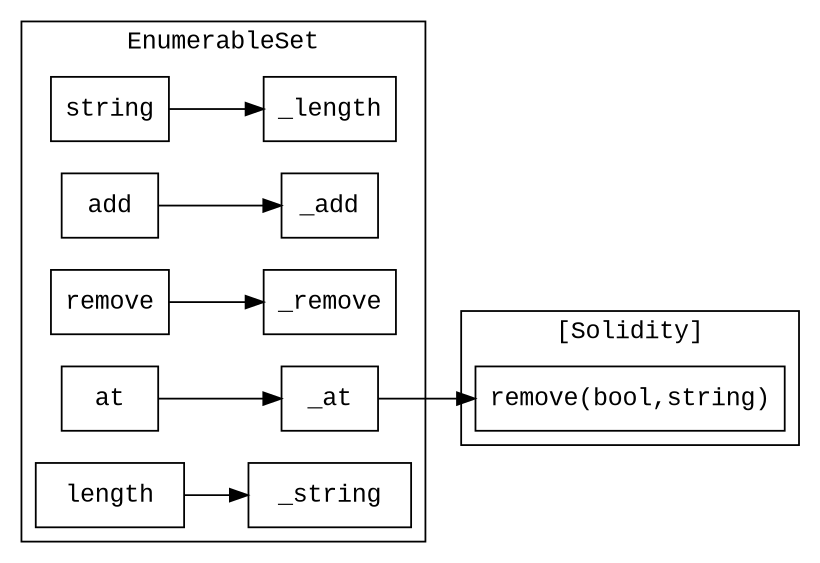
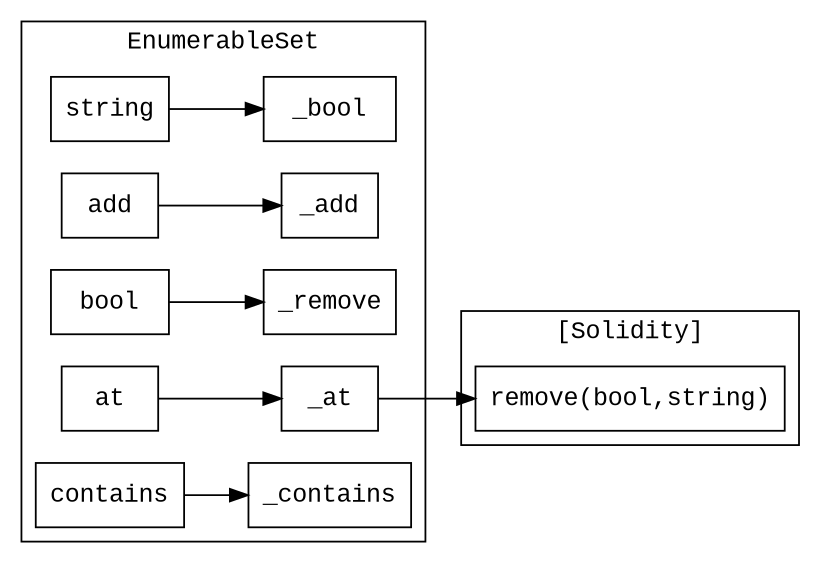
(330, 109) -> (330, 109)
(110, 302) -> (110, 302)
(110, 495) -> (110, 495)
(330, 495) -> (330, 495)
